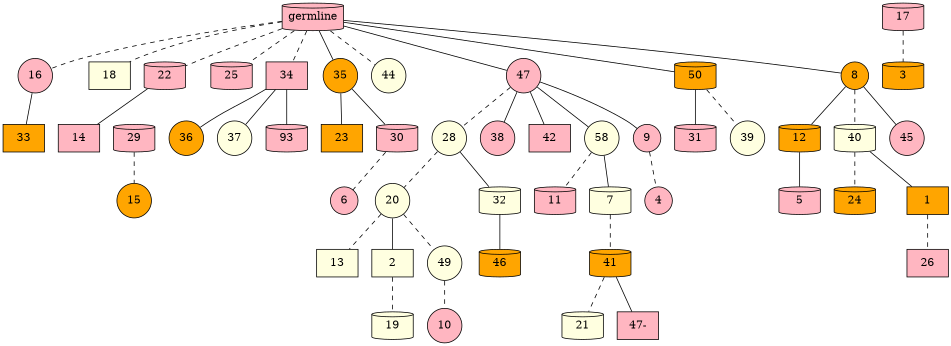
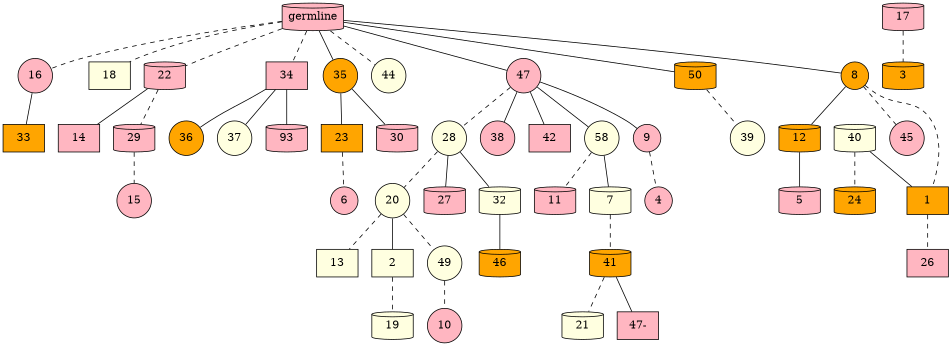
(232, 76) -> none
(880, 106) -> (880, 106)
none -> (149, 107)
(855, 107) -> (929, 117)
(695, 138) -> none
(369, 171) -> (343, 169)
(134, 201) -> (134, 201)
none -> (445, 201)
